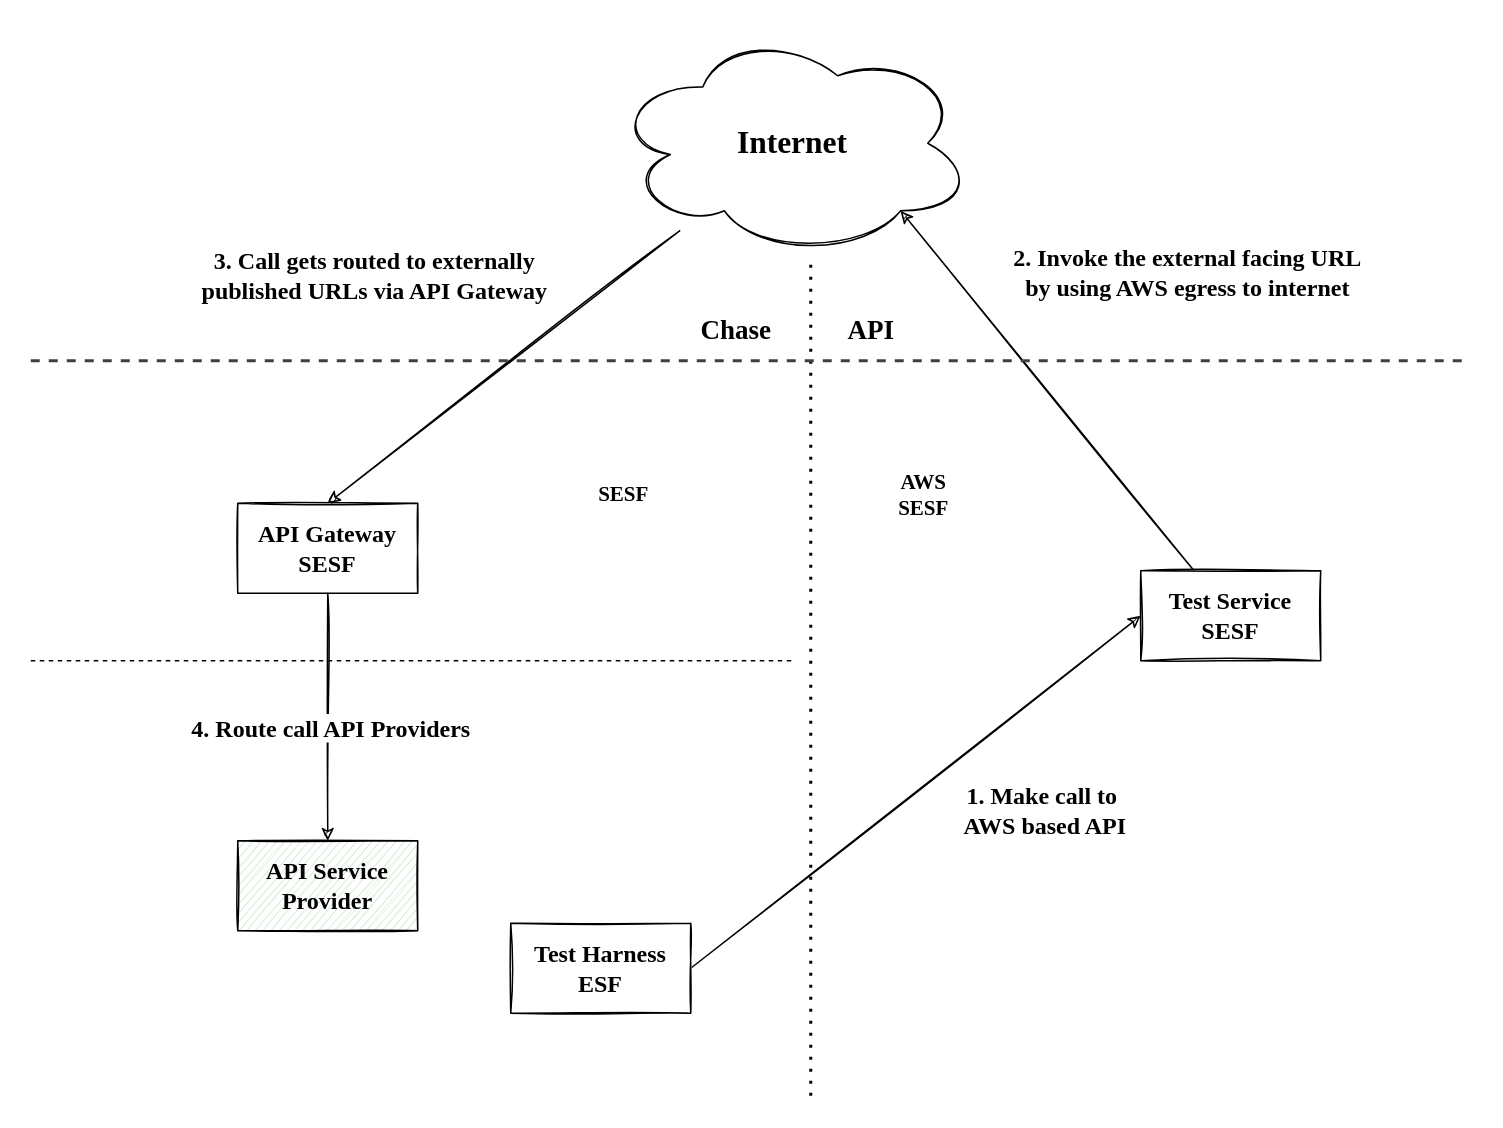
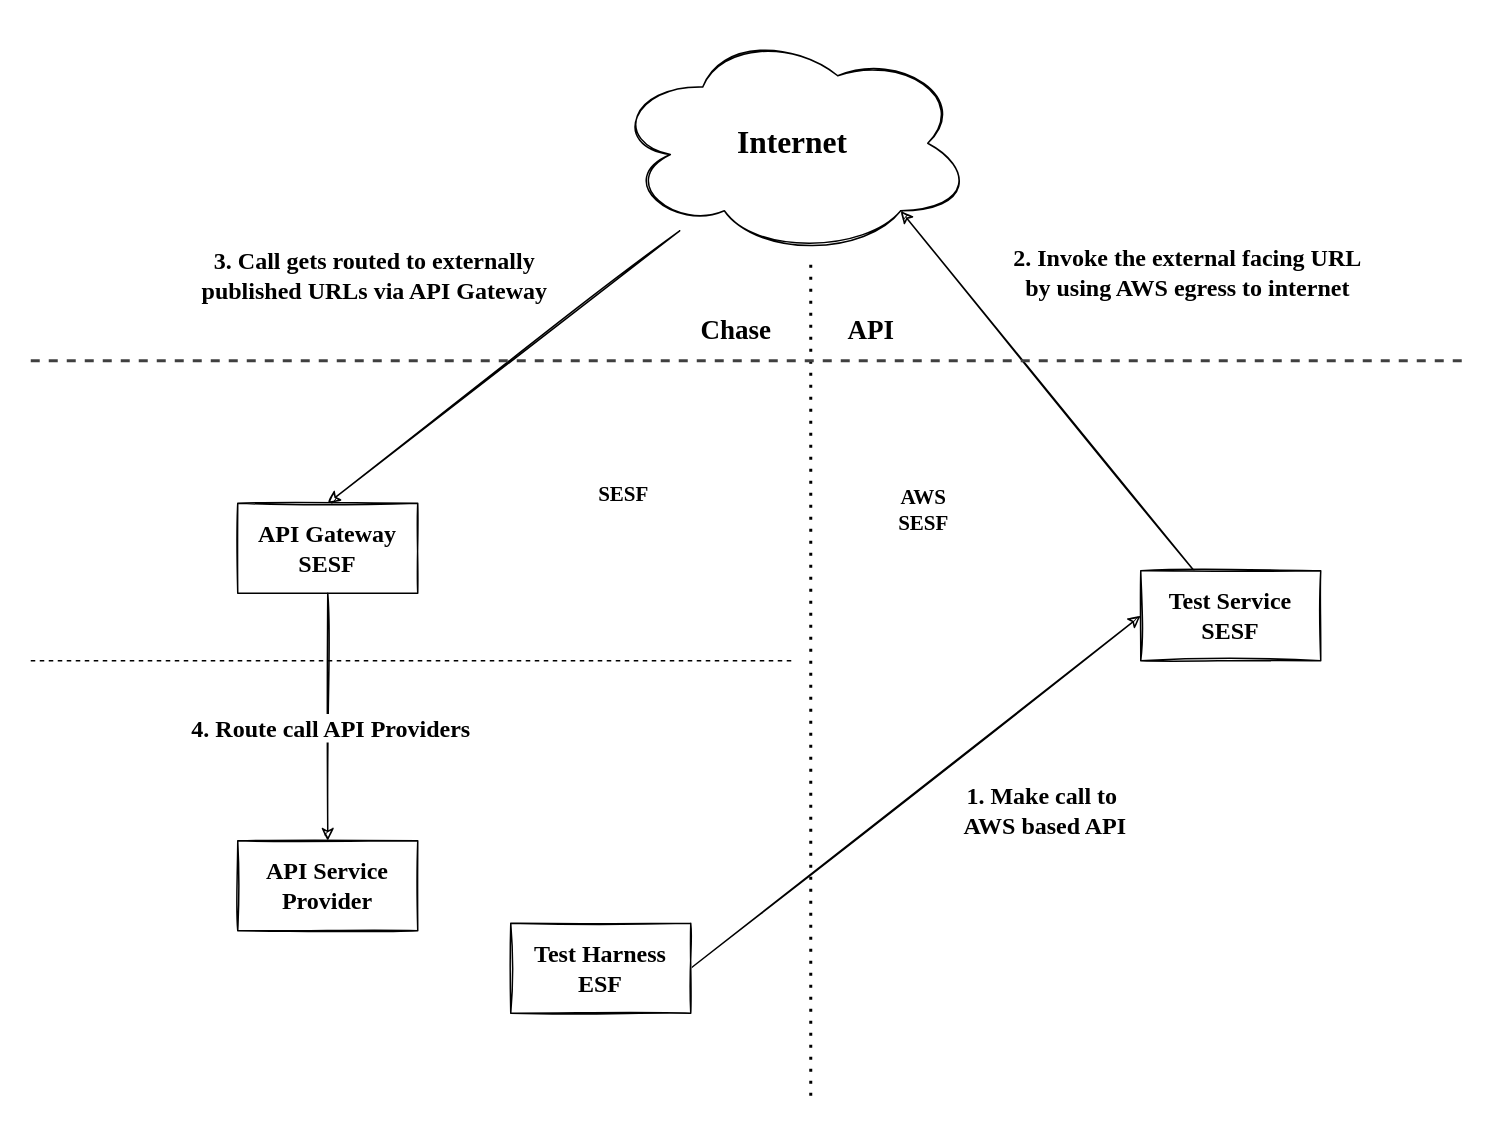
(923, 496) -> (923, 511)
(328, 886) -> (328, 886)
